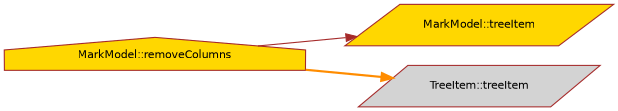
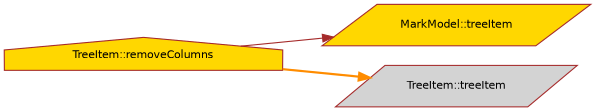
(155, 56) -> (143, 56)
